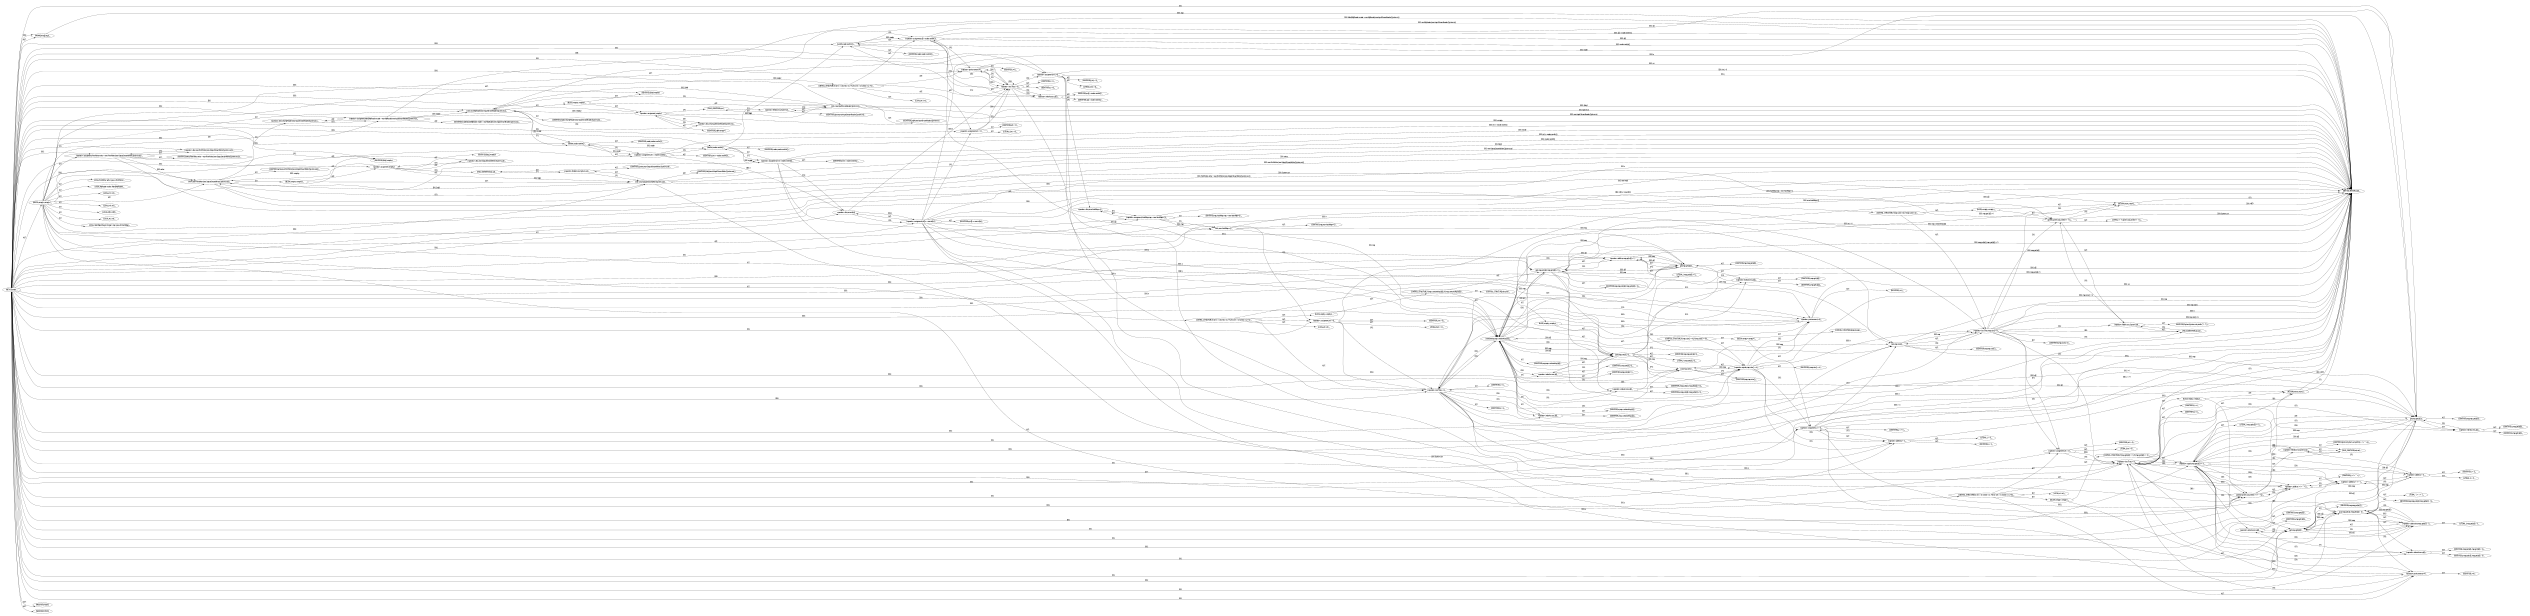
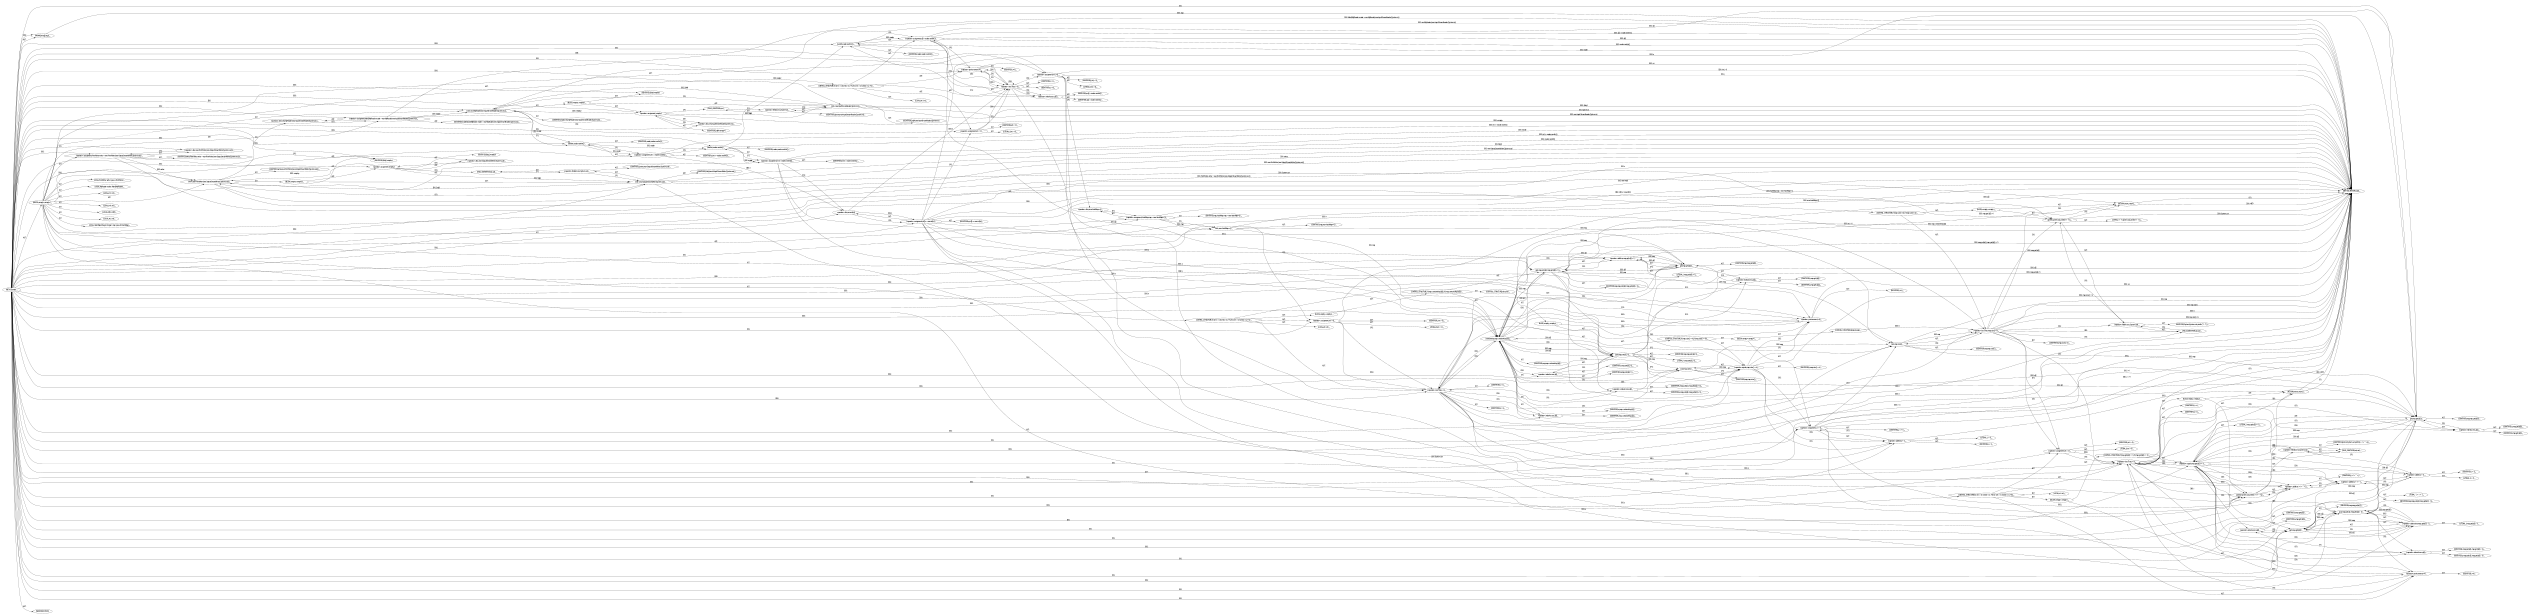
(1862, 343) -> (1918, 327)
(43, 605) -> none
